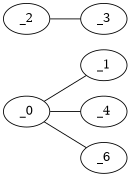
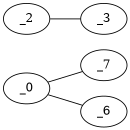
(104, 65) -> (104, 65)
(104, 112) -> none
